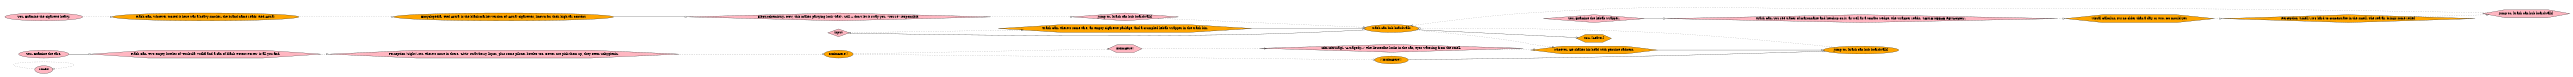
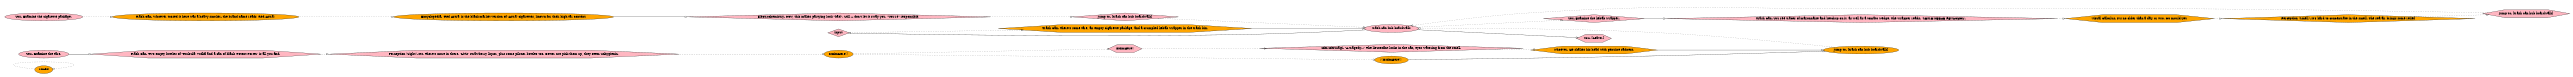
(44, 17) -> (44, 17)
(1391, 29) -> (1391, 29)
(1484, 37) -> (1489, 24)
(1594, 38) -> (1594, 38)
(44, 70) -> (44, 70)
